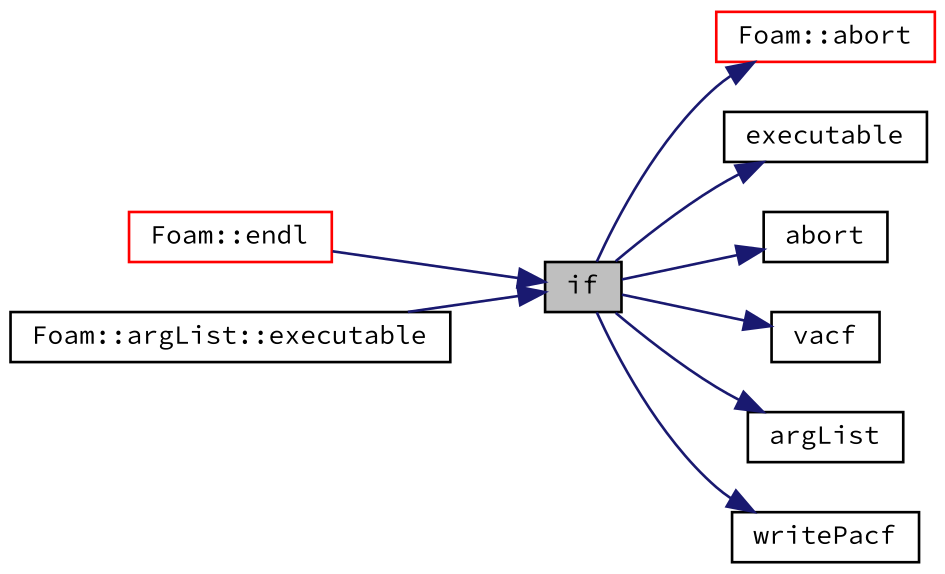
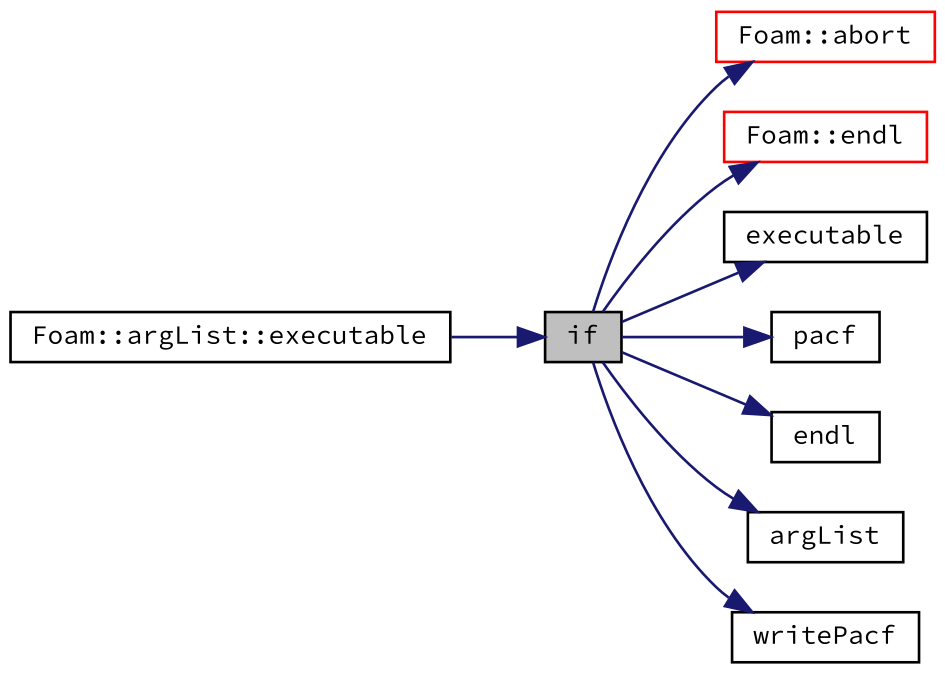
(826, 237) -> (826, 337)
(426, 265) -> (662, 238)
(826, 337) -> (826, 437)
